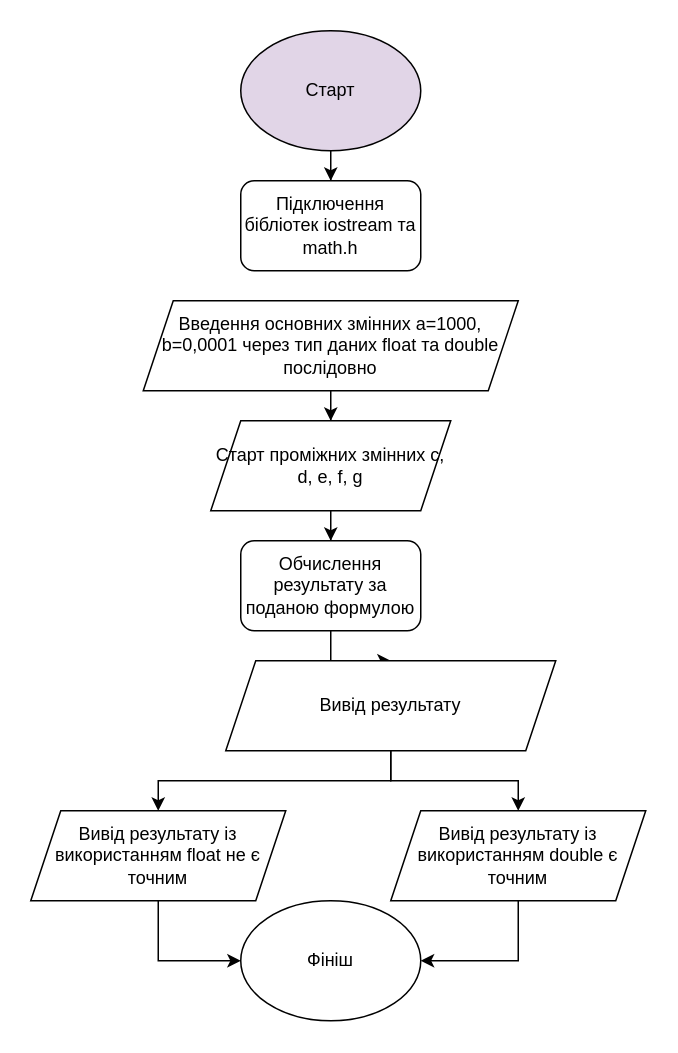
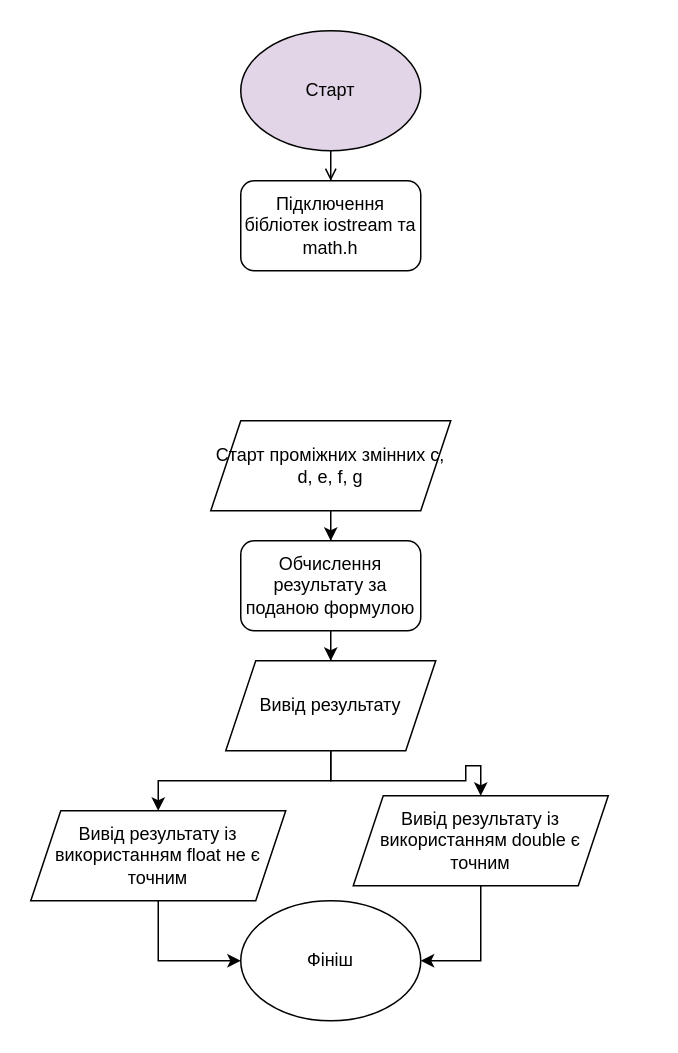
(331, 169) -> (331, 171)
(331, 346) -> none
(331, 411) -> none
(391, 706) -> (331, 706)
(518, 856) -> (481, 841)
